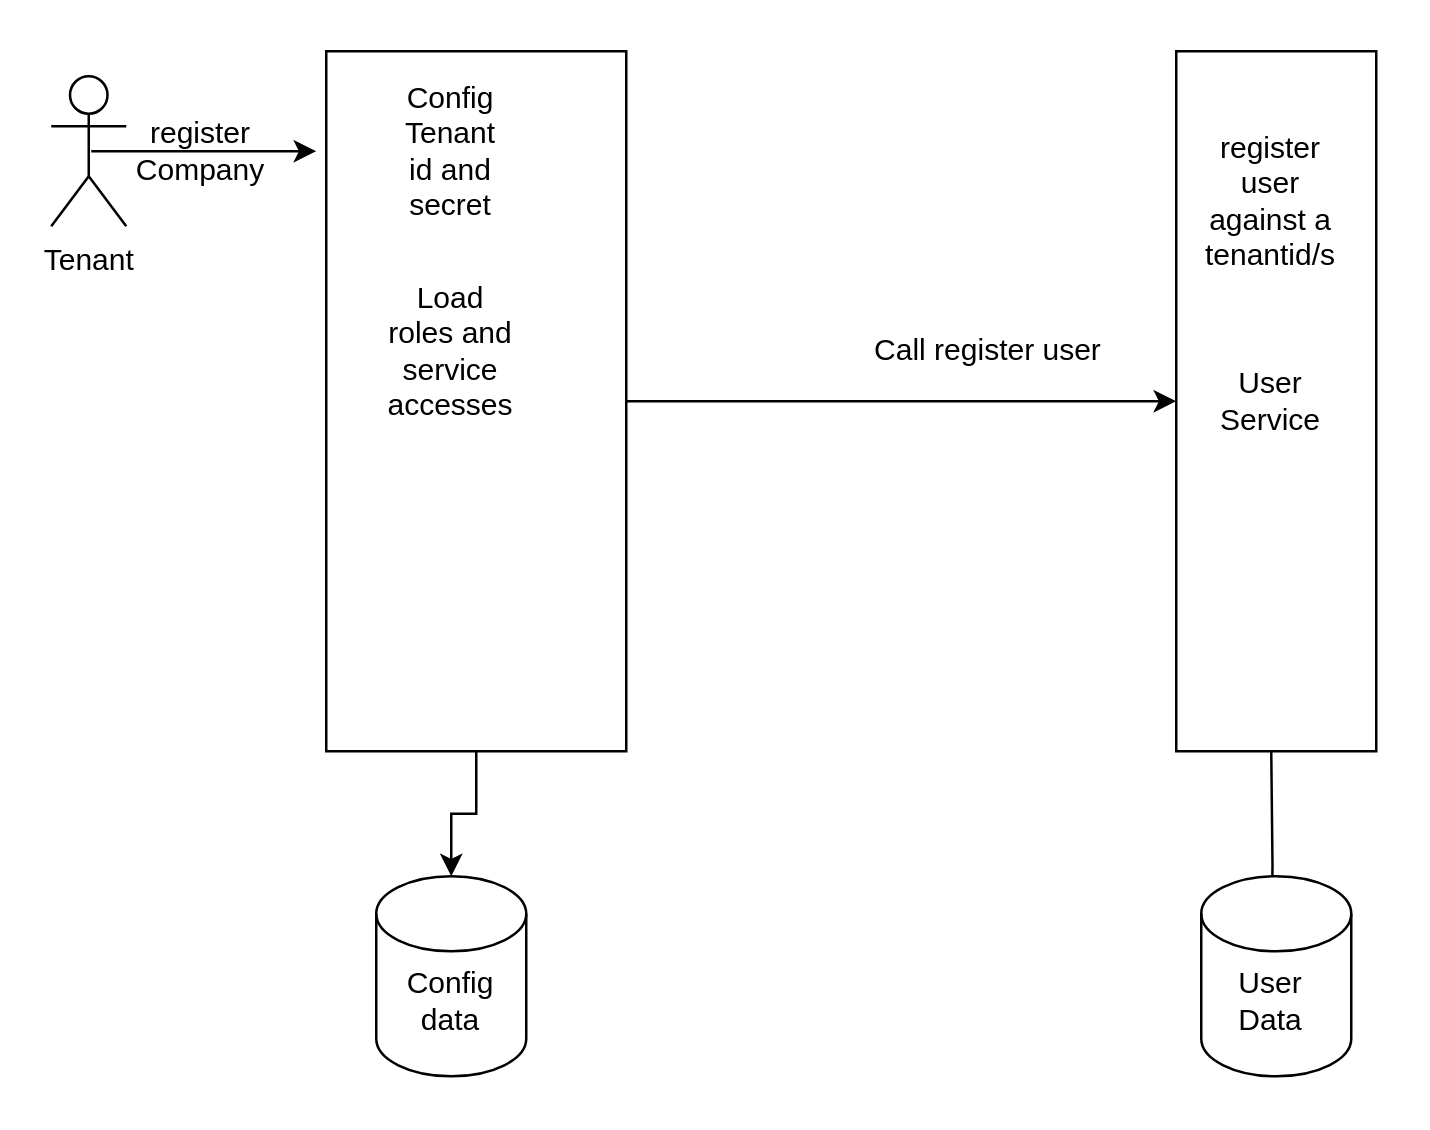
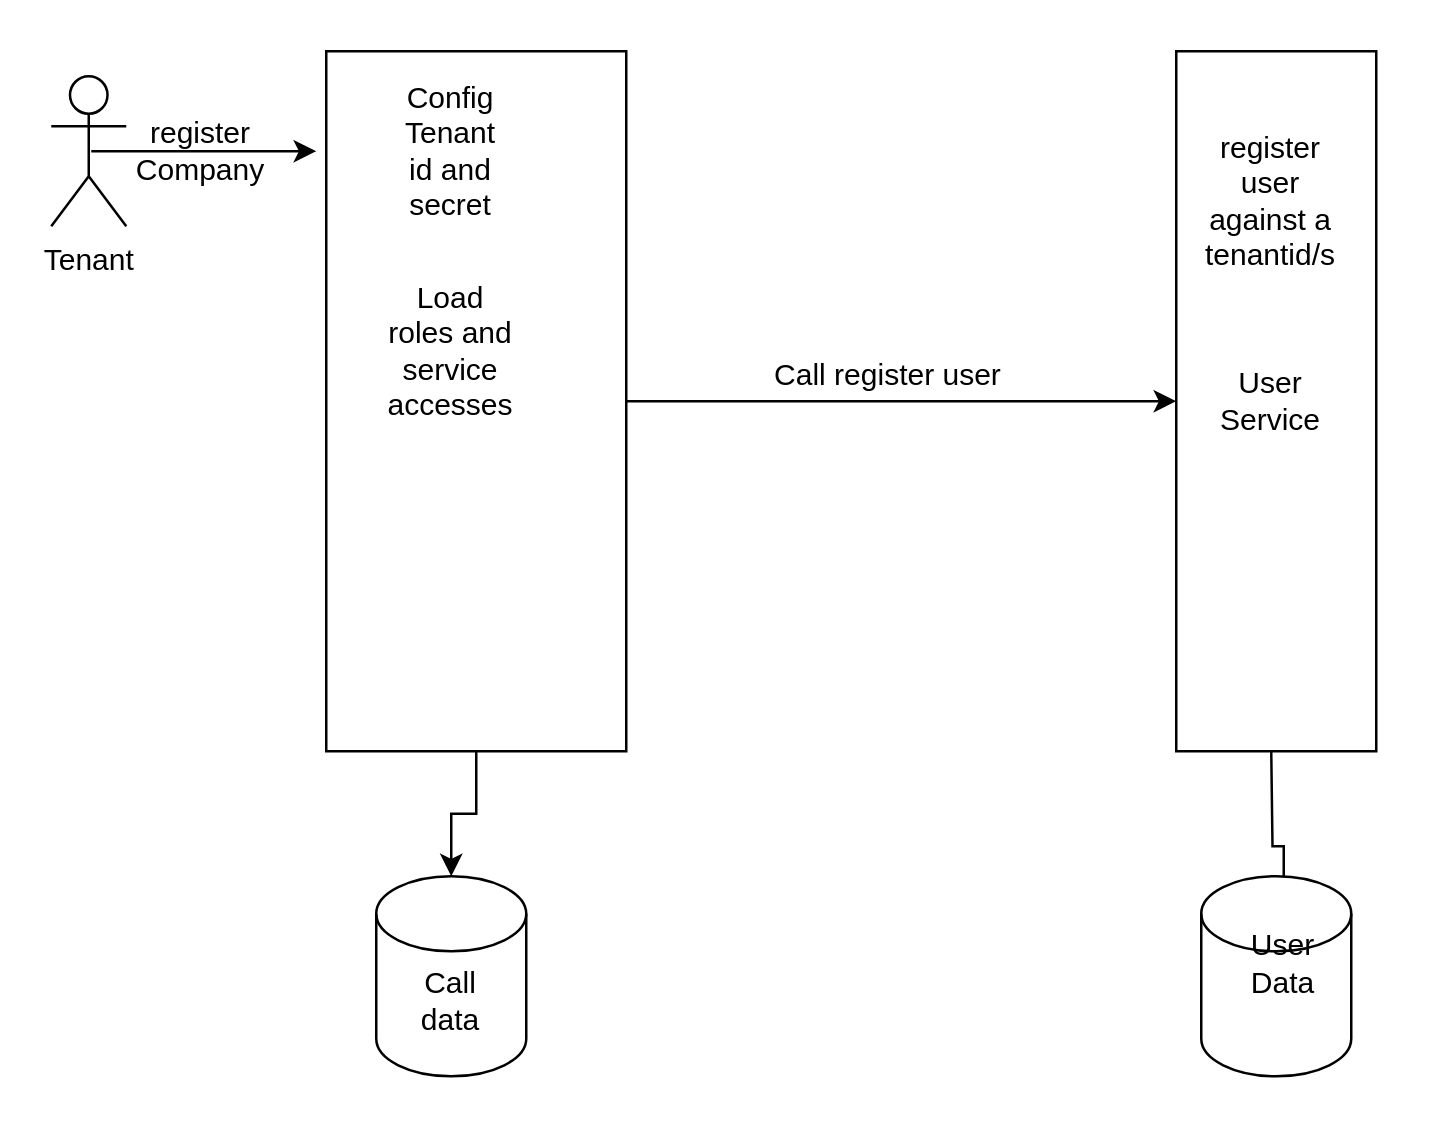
(989, 351) -> (889, 376)
(451, 1001) -> (451, 1001)
(1271, 1001) -> (1284, 964)
